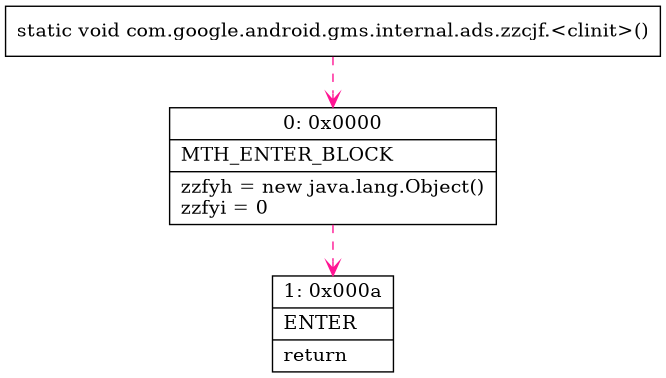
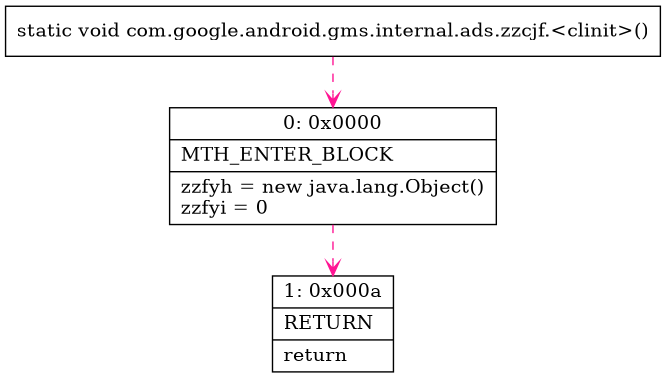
(320, 323) -> (329, 323)
